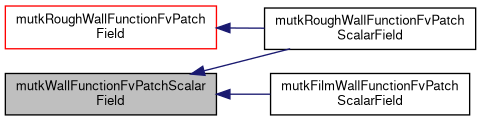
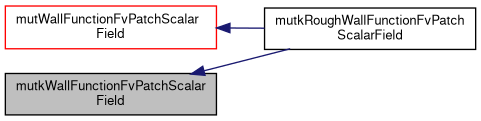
(111, 27) -> (111, 27)
(370, 94) -> none
